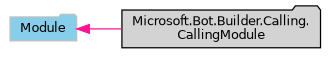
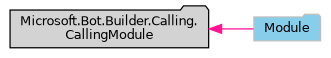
(106, 29) -> (238, 29)
